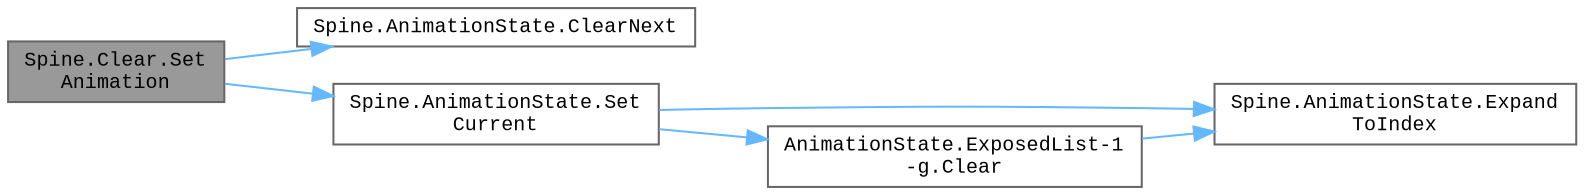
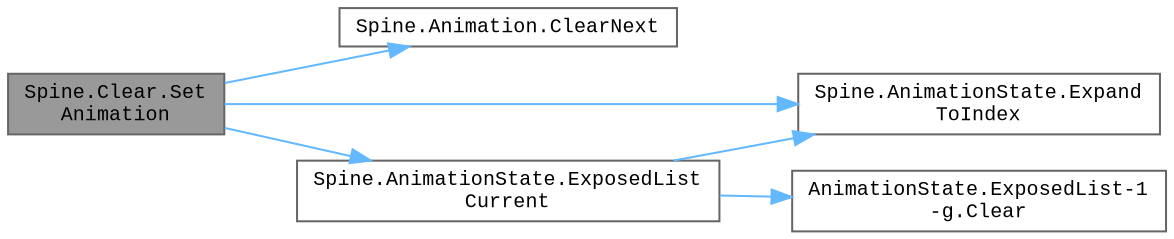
(496, 27) -> (508, 27)
(496, 114) -> (508, 191)
(1168, 136) -> (501, 104)
